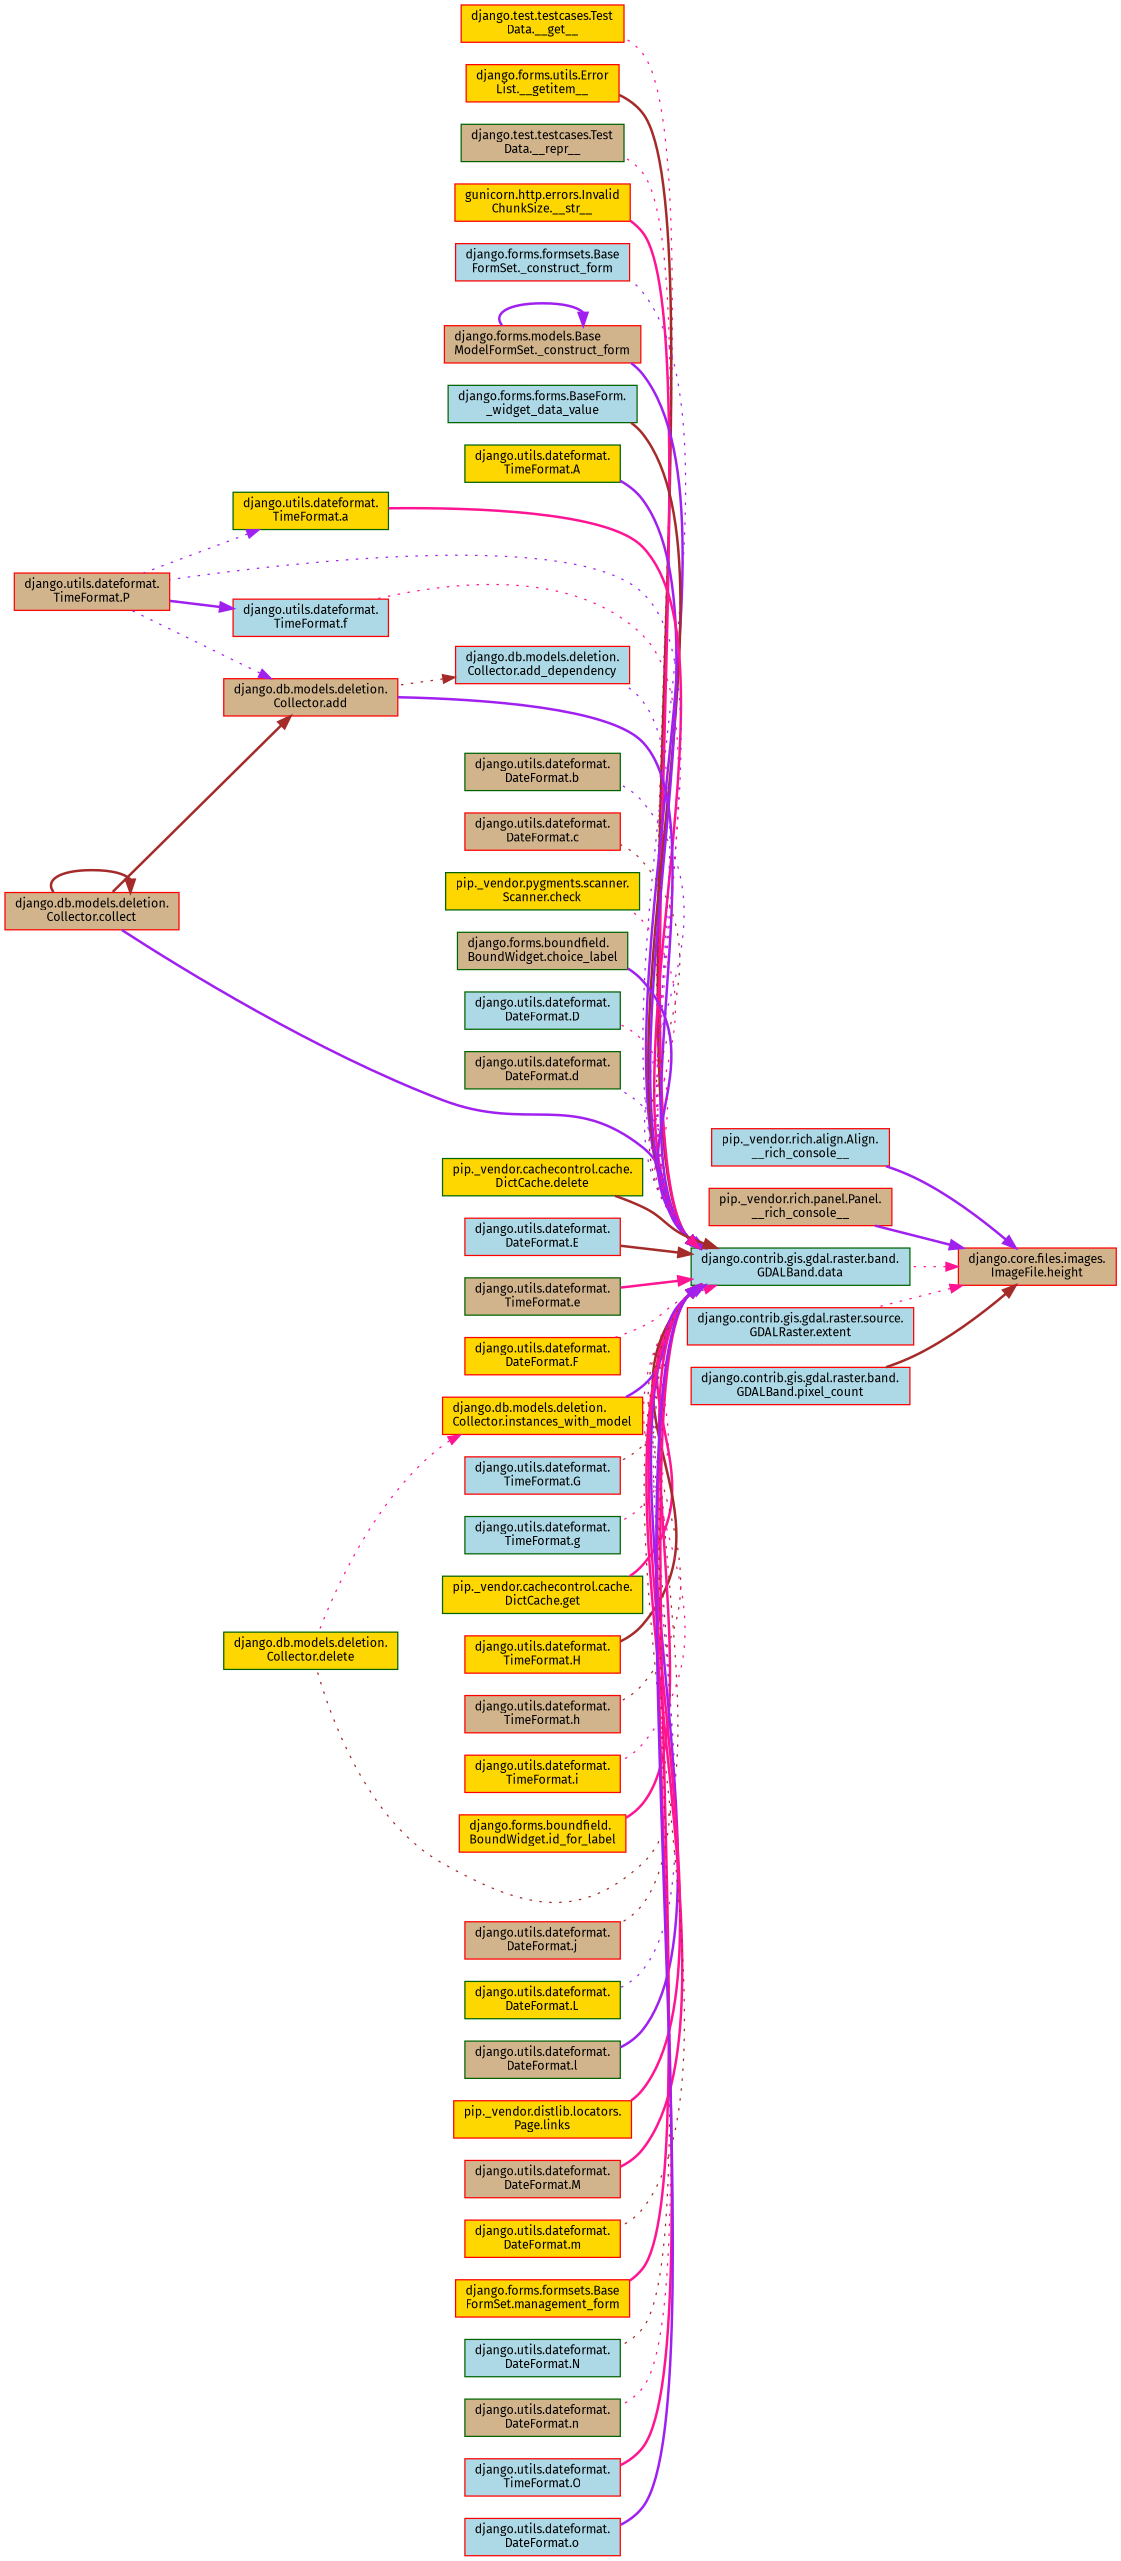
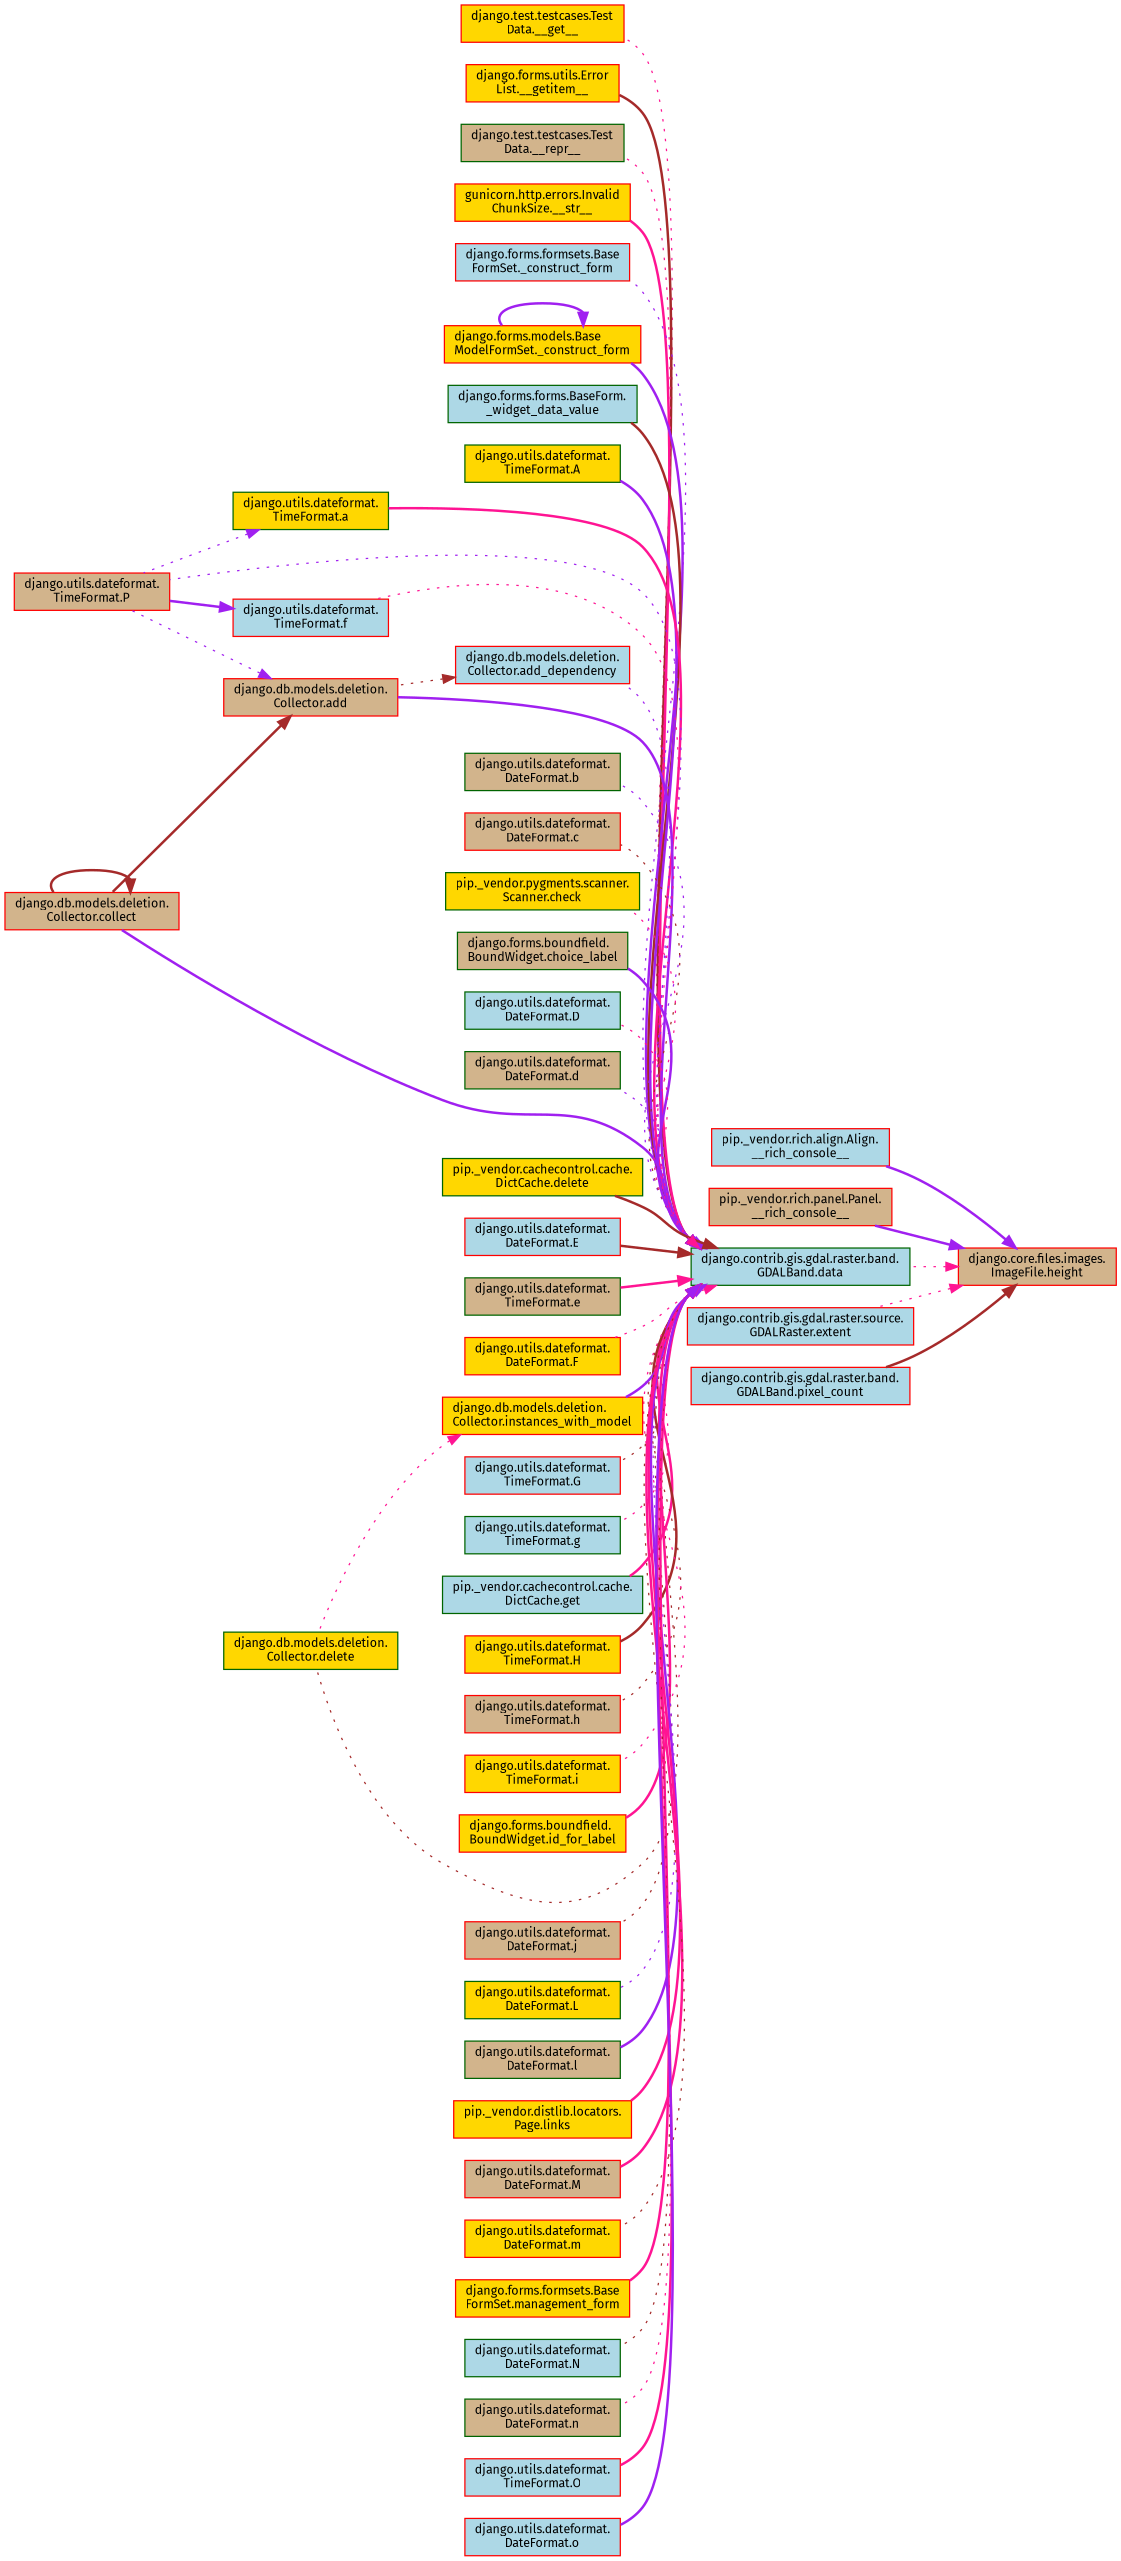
(543, 344) -> (543, 344)
(543, 1595) -> (543, 1595)
